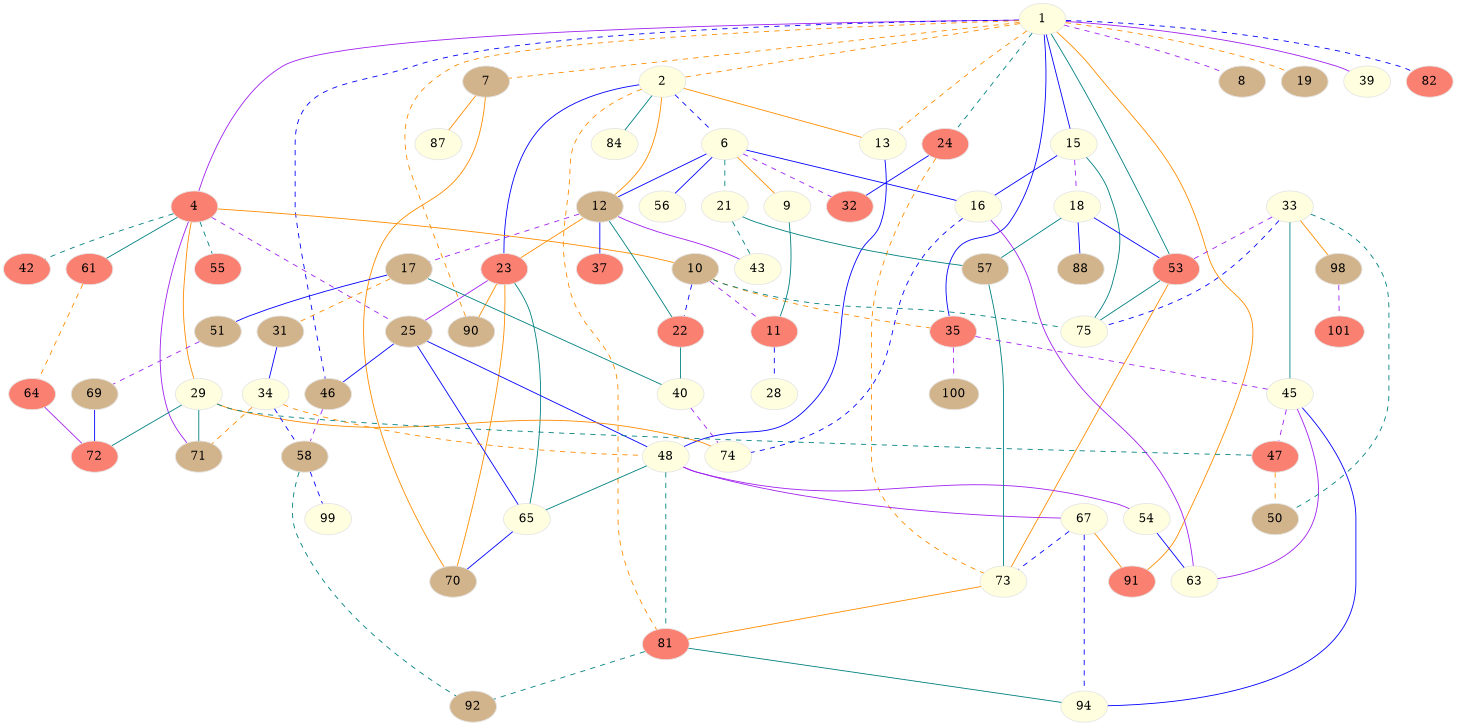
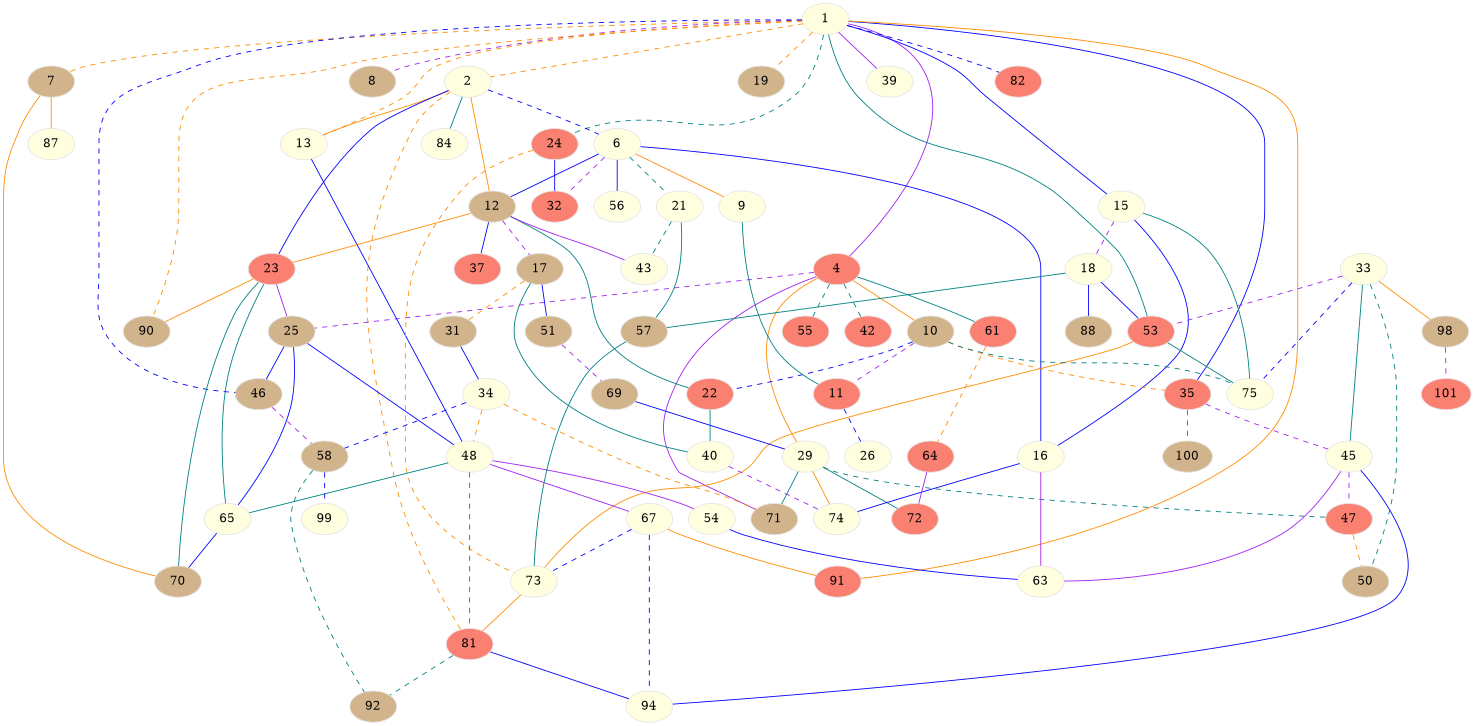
(884, 362) -> (947, 485)
(774, 394) -> (868, 457)
(493, 413) -> (199, 418)
(95, 425) -> (703, 423)
(875, 675) -> (560, 675)
